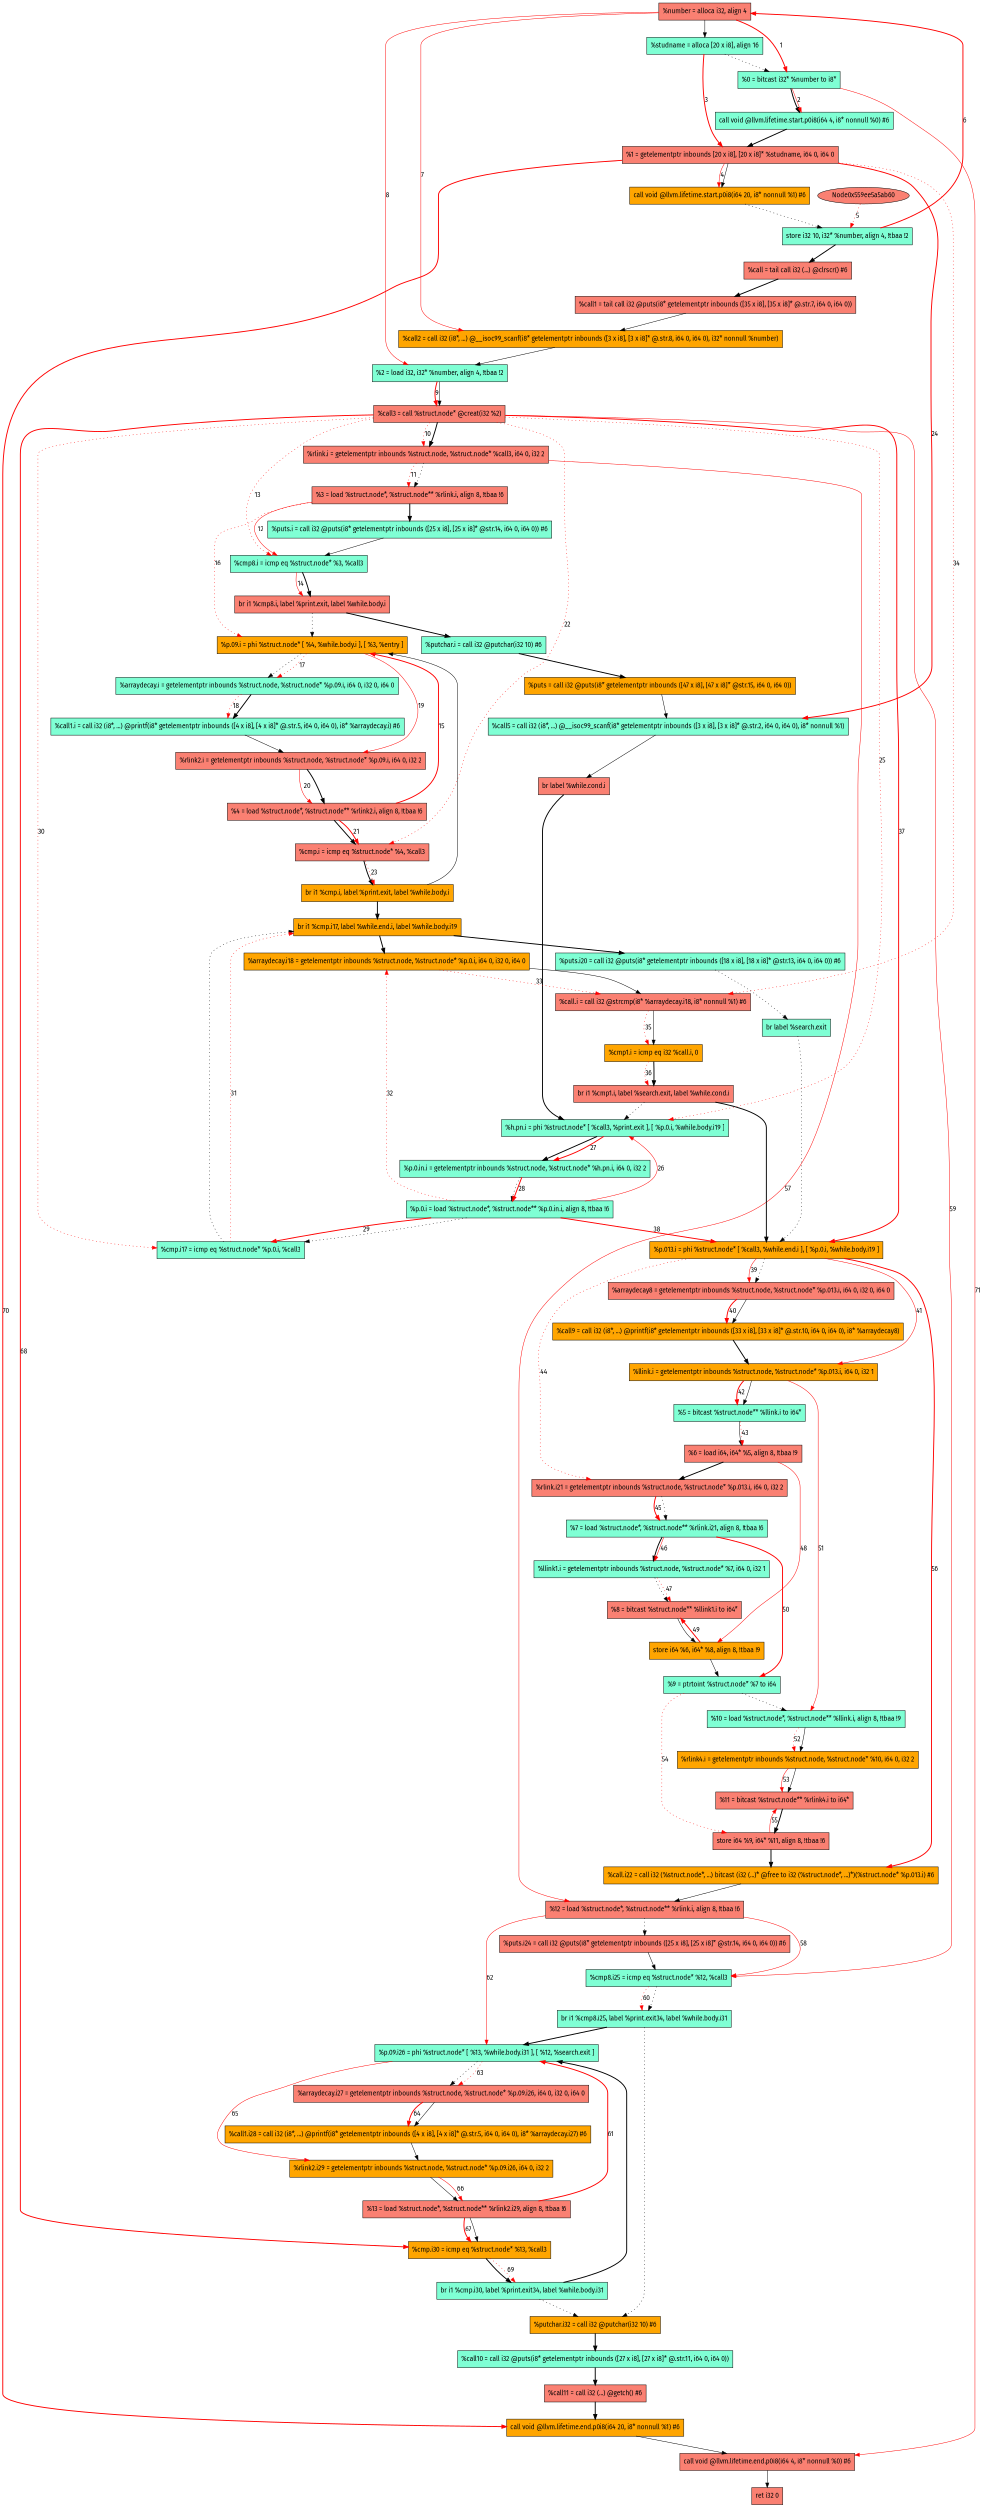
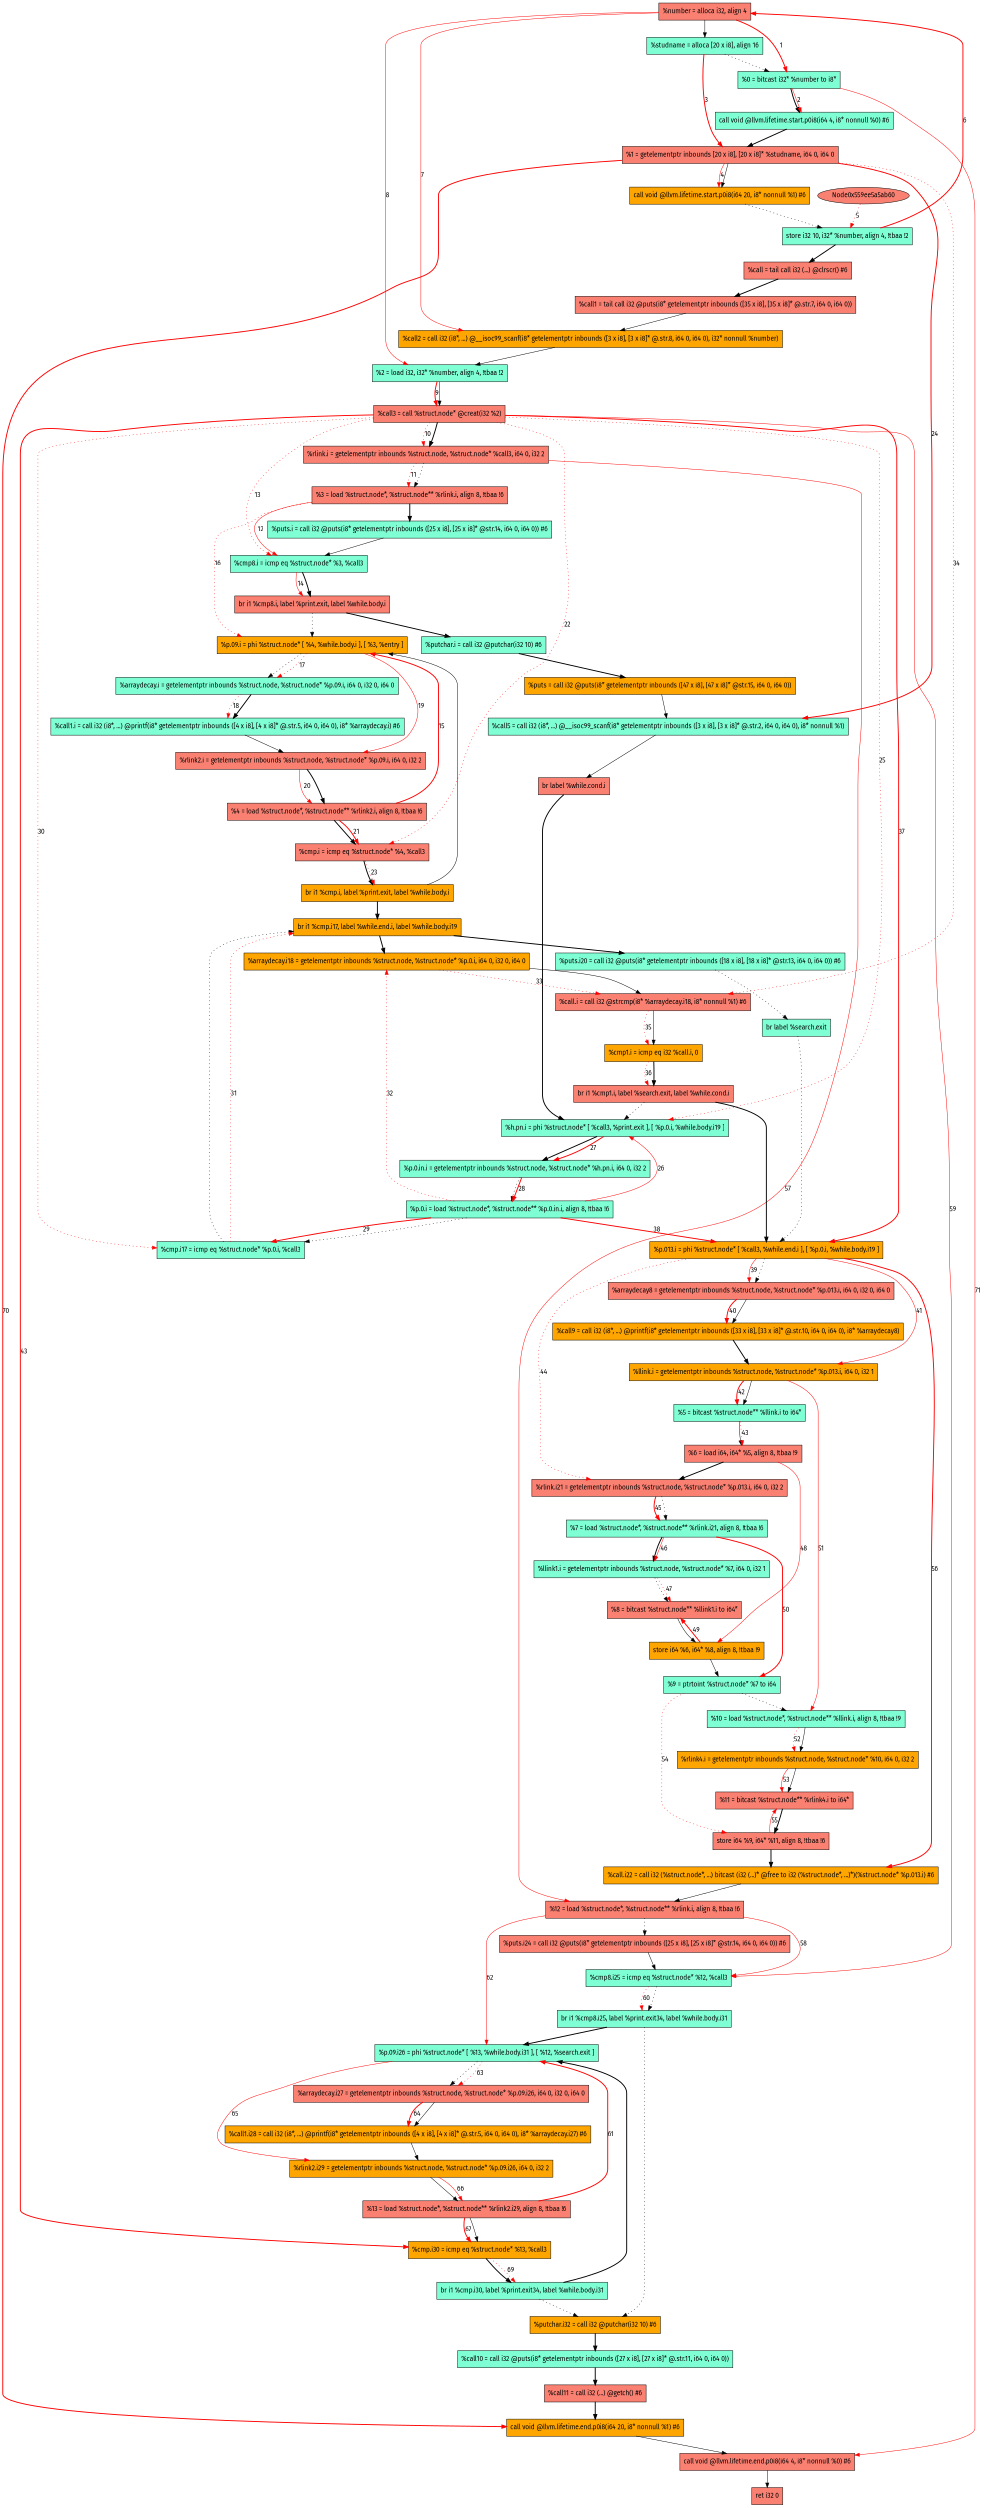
(24, 1352) -> (24, 1352)
